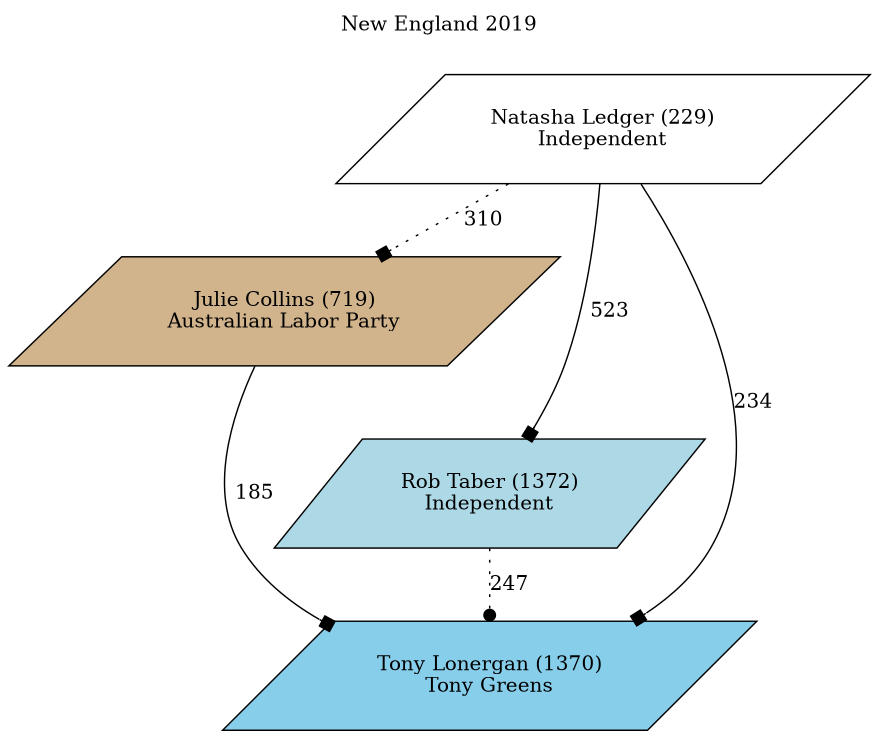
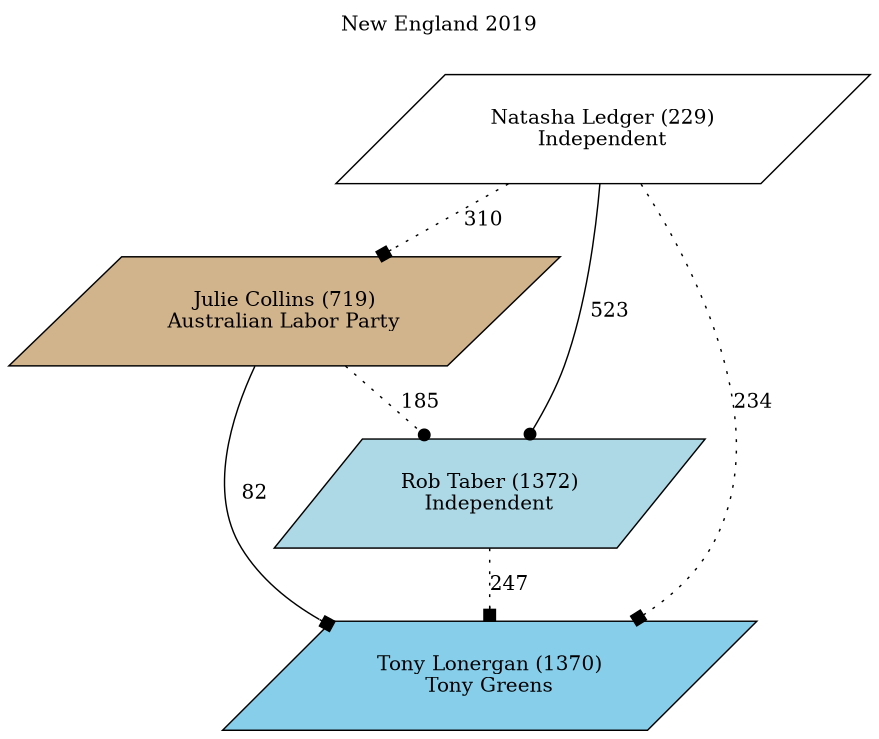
(580, 310) -> (580, 310)
none -> (383, 399)
(733, 404) -> (733, 404)
(255, 494) -> (255, 494)
(490, 579) -> (490, 579)
